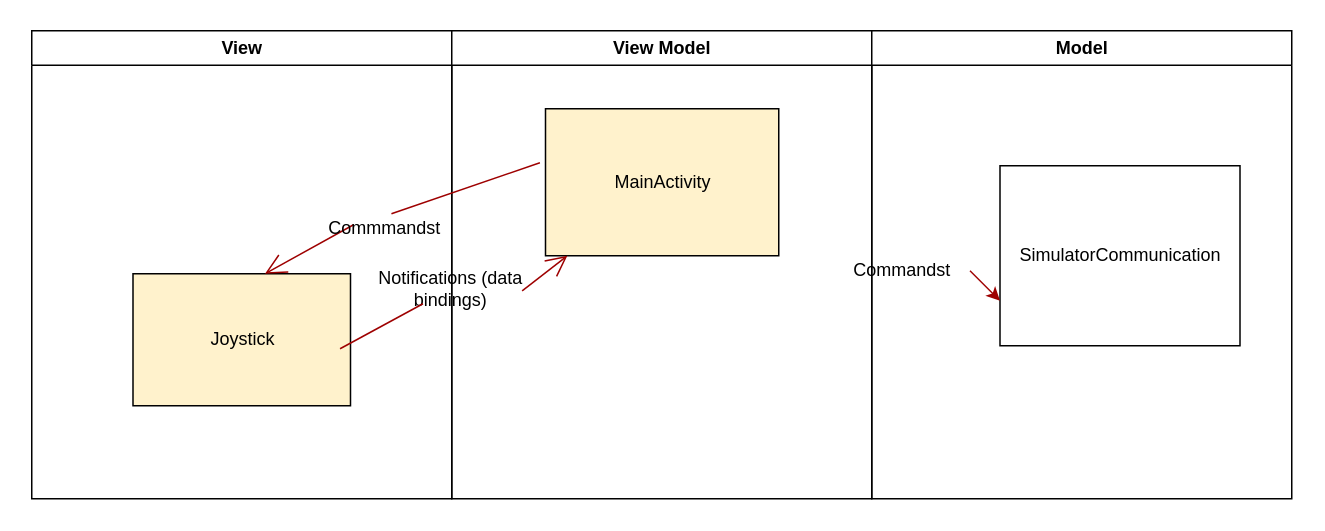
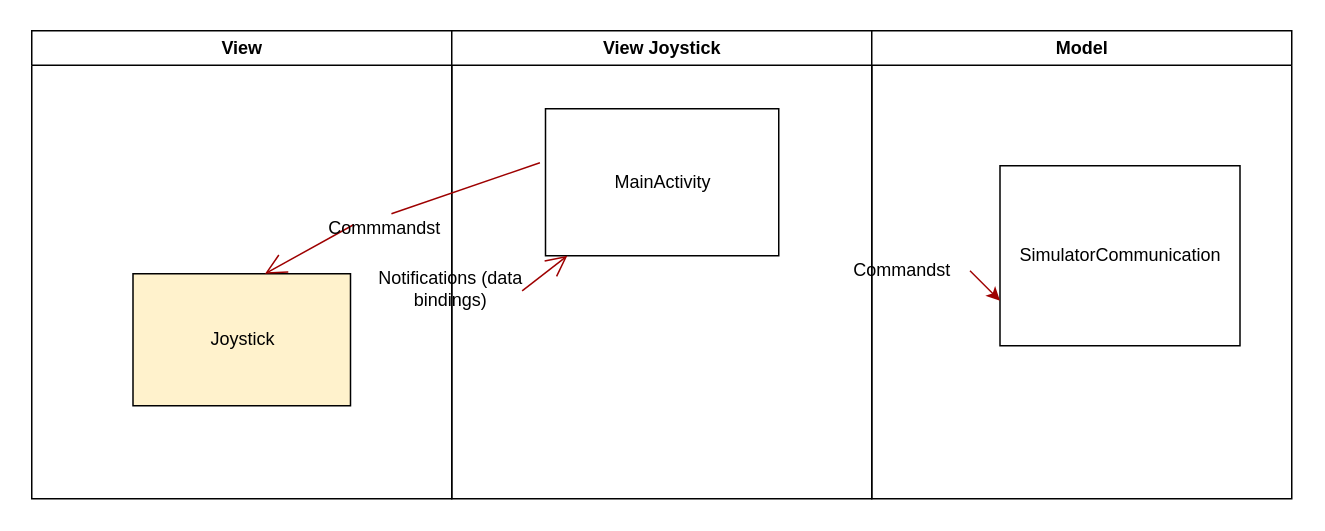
(662, 49) -> (662, 49)
(662, 182) -> (662, 182)
(381, 326) -> none
